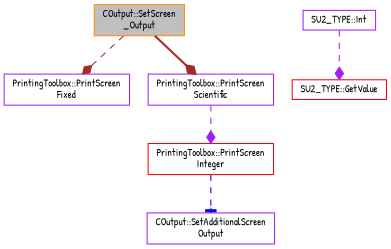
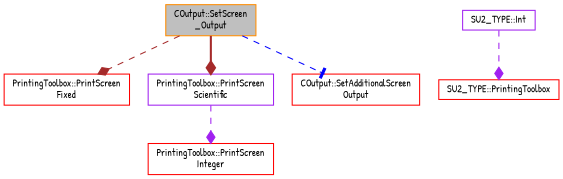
(67, 90) -> (67, 90)
(339, 90) -> (499, 90)
(211, 191) -> (281, 54)
(211, 228) -> (356, 90)
